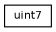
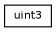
(28, 16) -> (28, 16)
